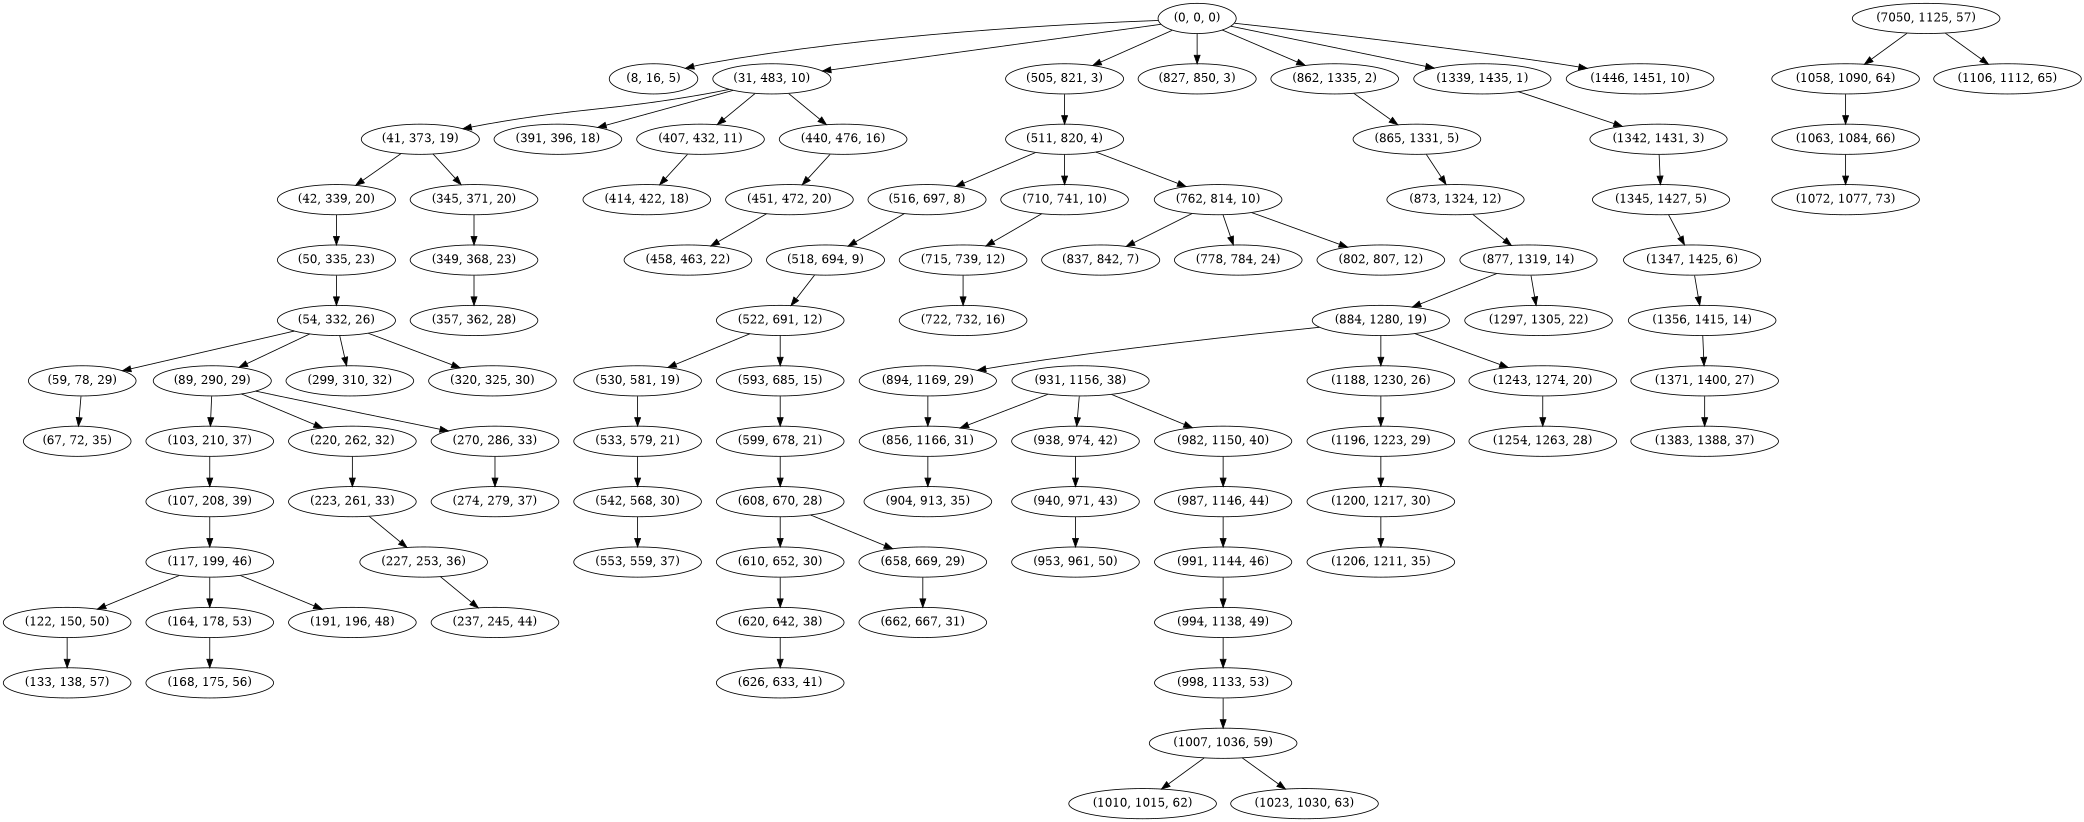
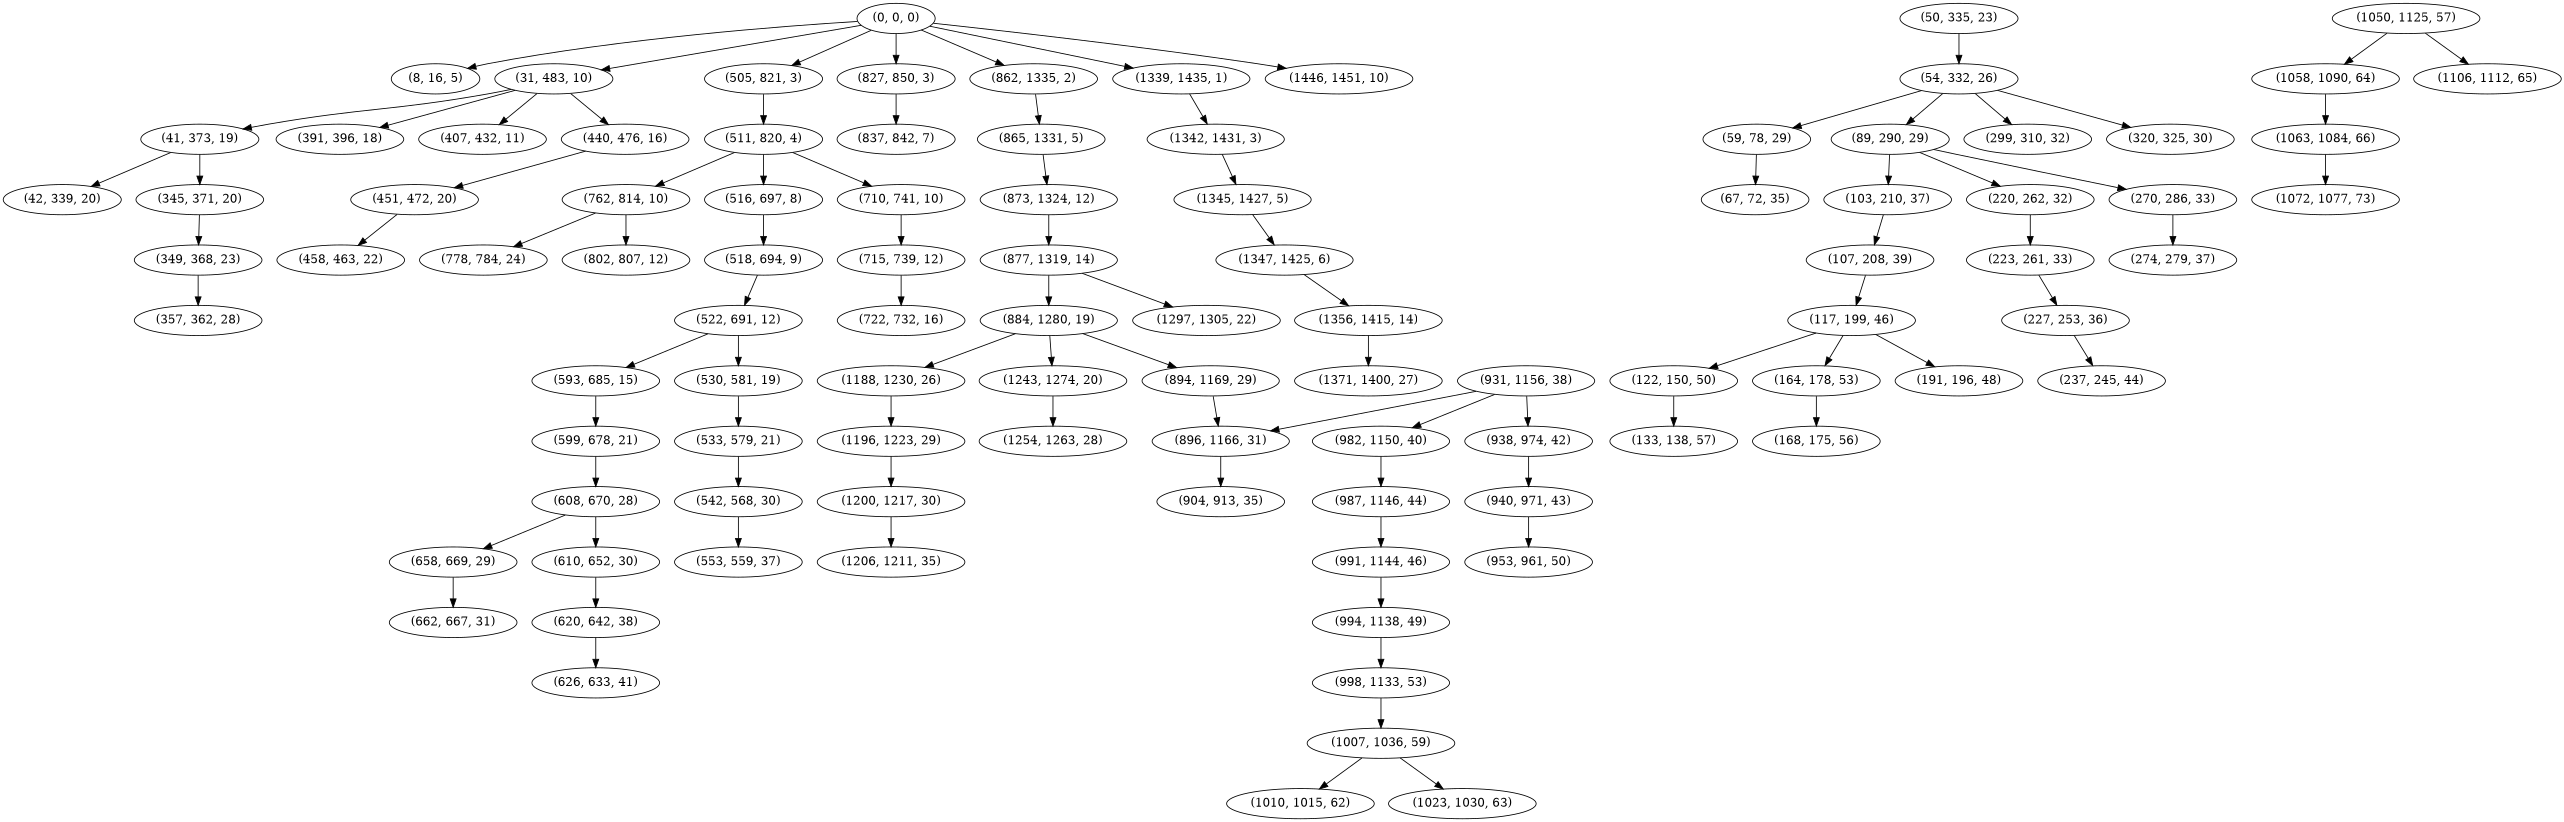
(1926, 18) -> (2406, 18)
(647, 200) -> none
(336, 226) -> none
(1163, 228) -> (896, 105)
(928, 441) -> (1221, 441)
(1705, 441) -> none
